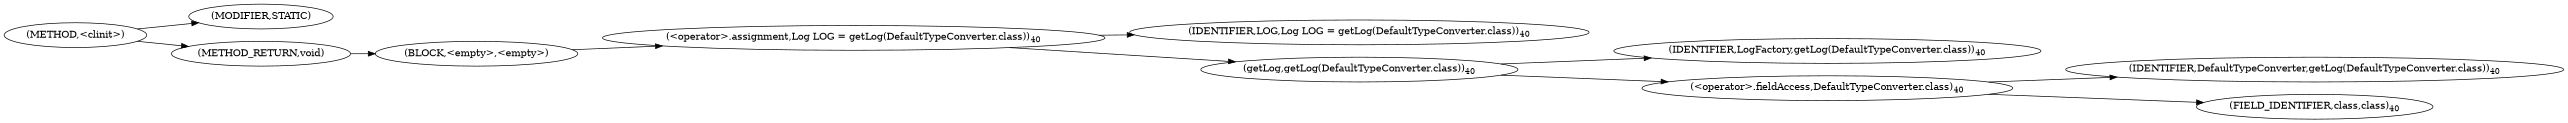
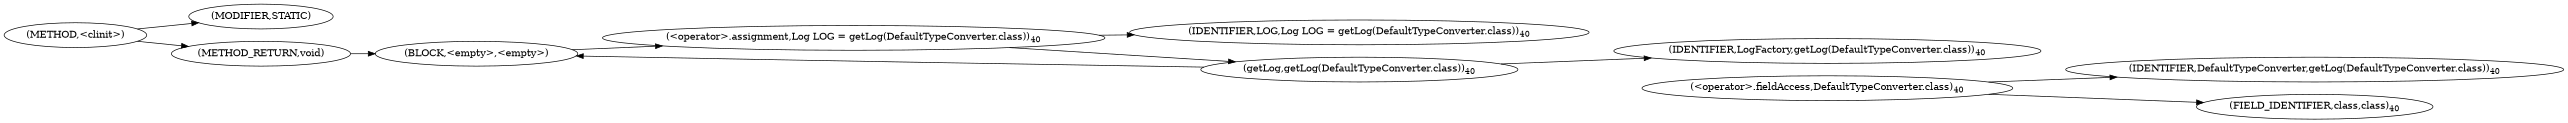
(1581, 78) -> (894, 62)
